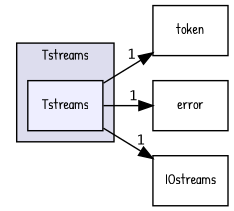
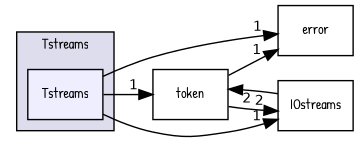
none -> (247, 66)
none -> (260, 91)
none -> (246, 109)
